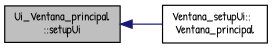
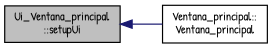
(215, 24) -> (215, 24)
